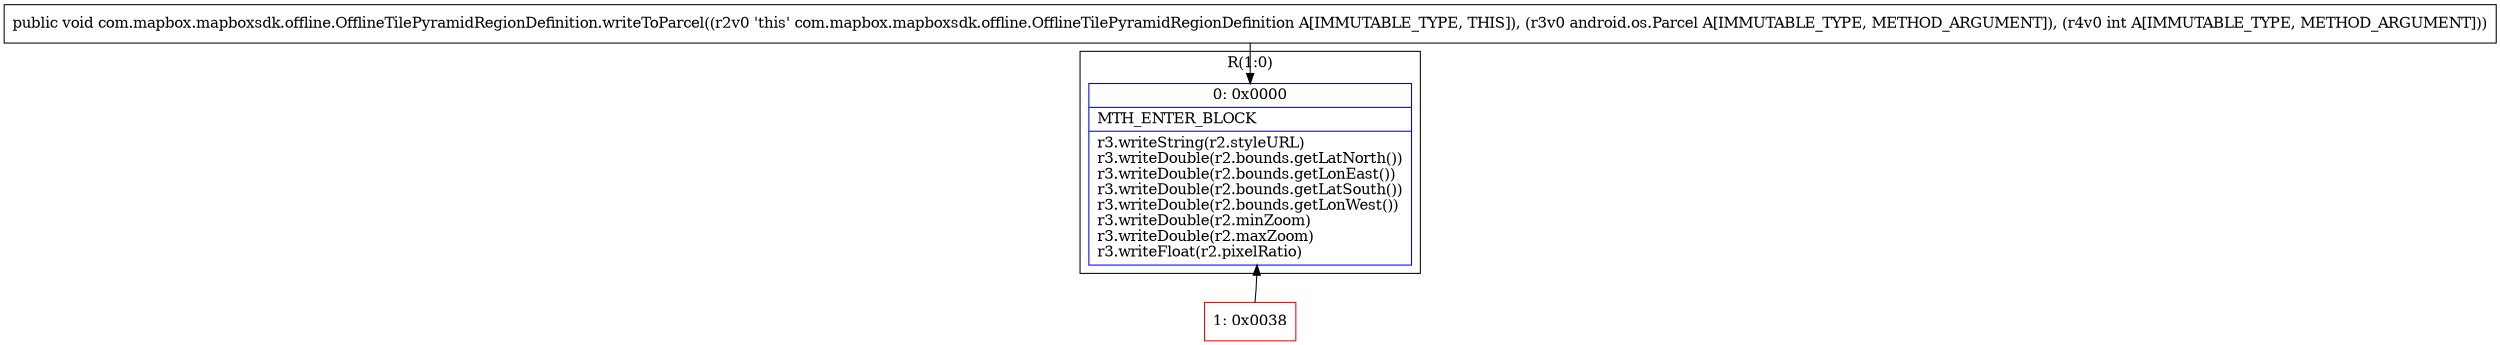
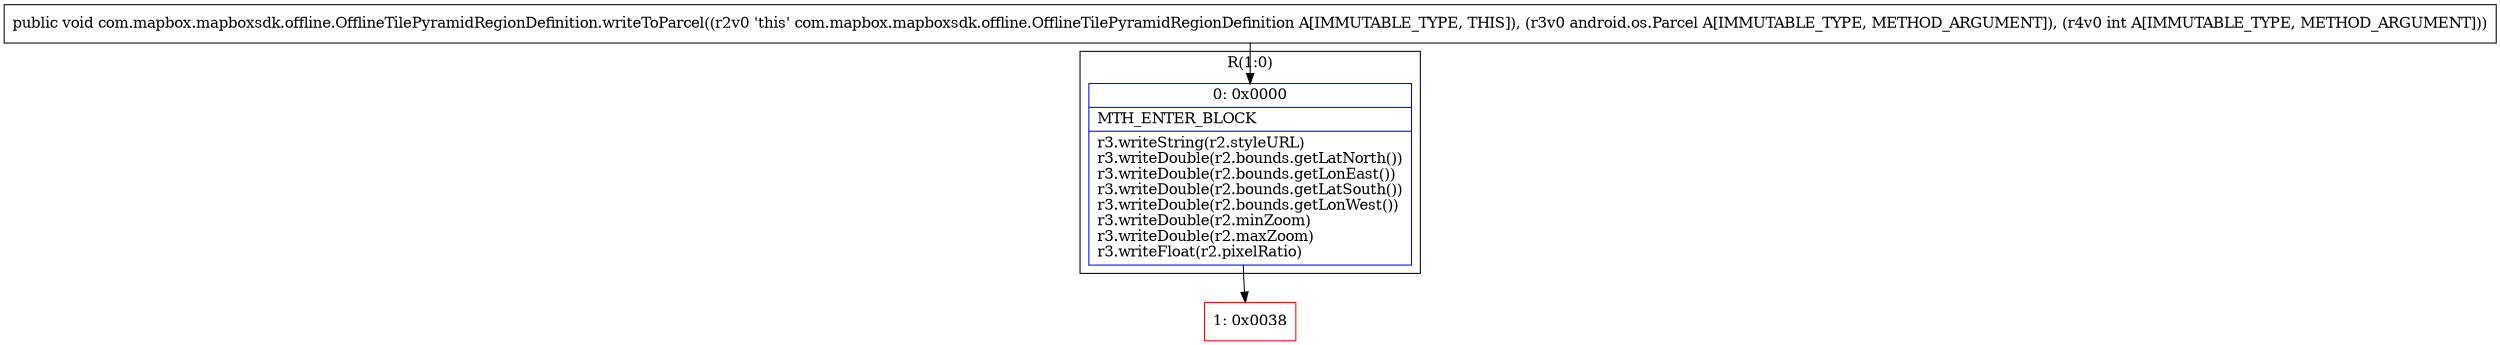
(1256, 289) -> (1244, 280)
